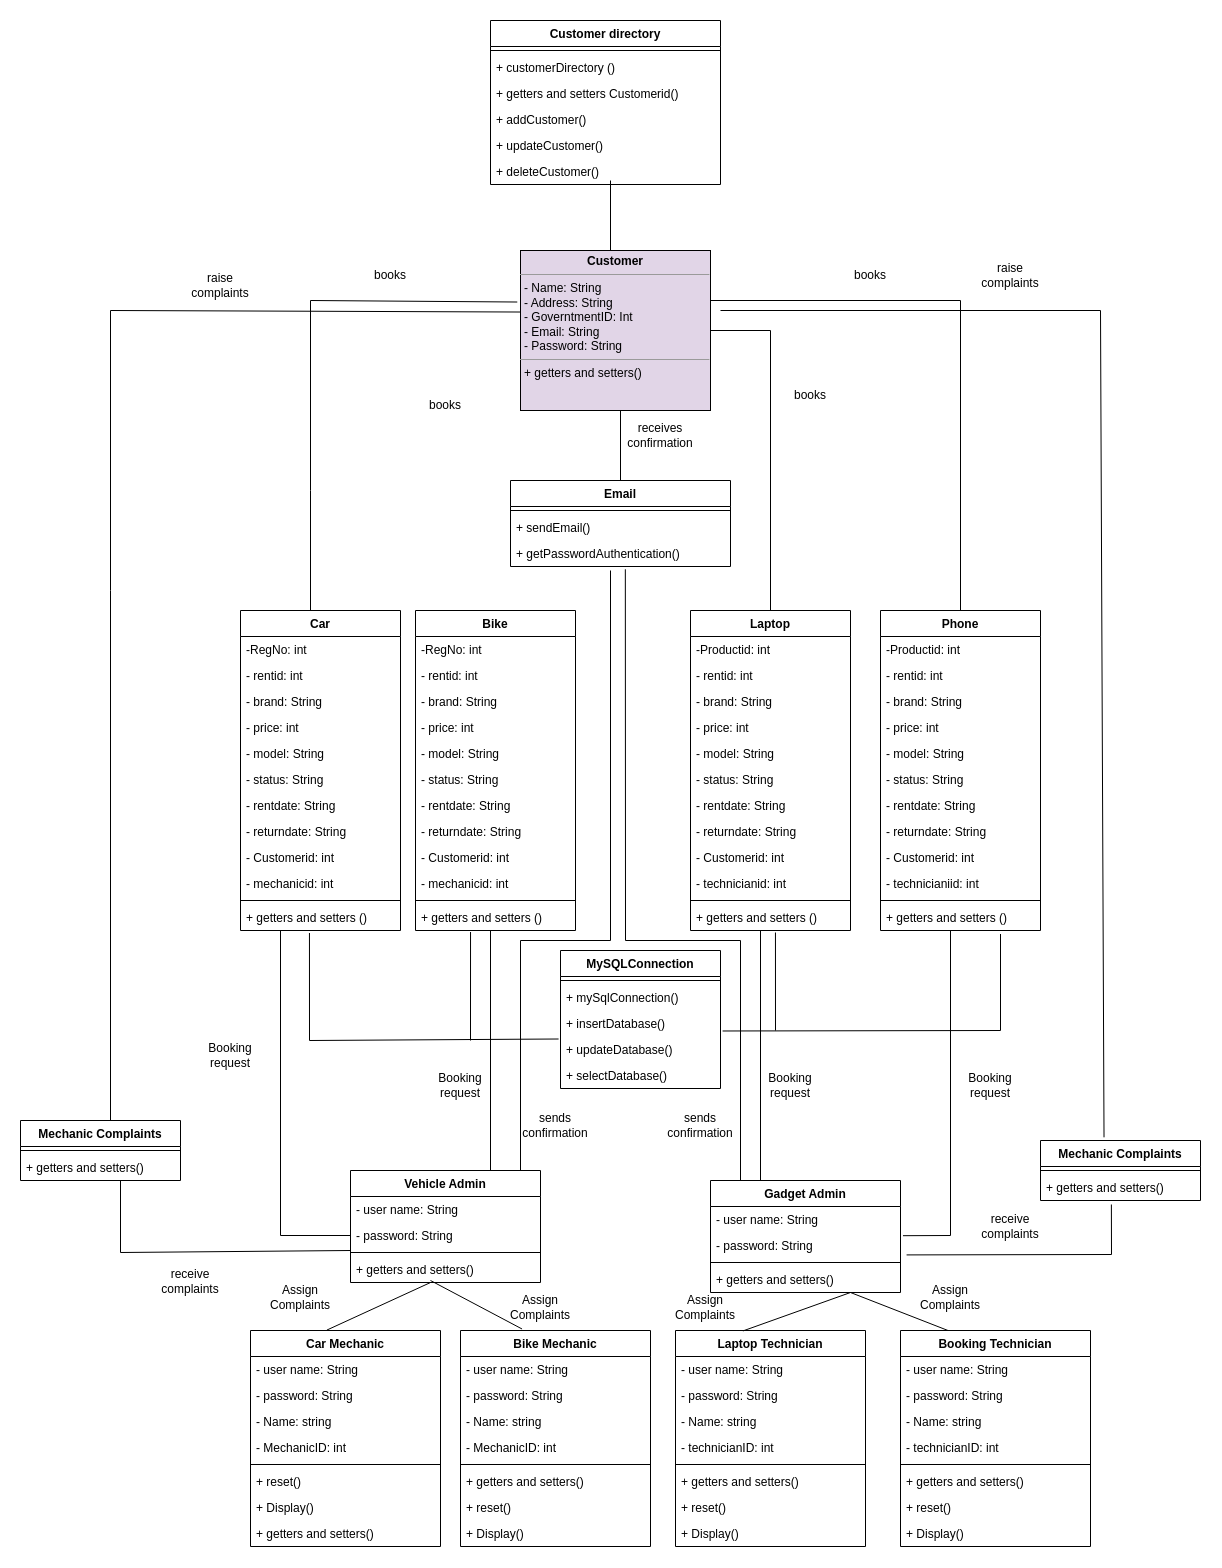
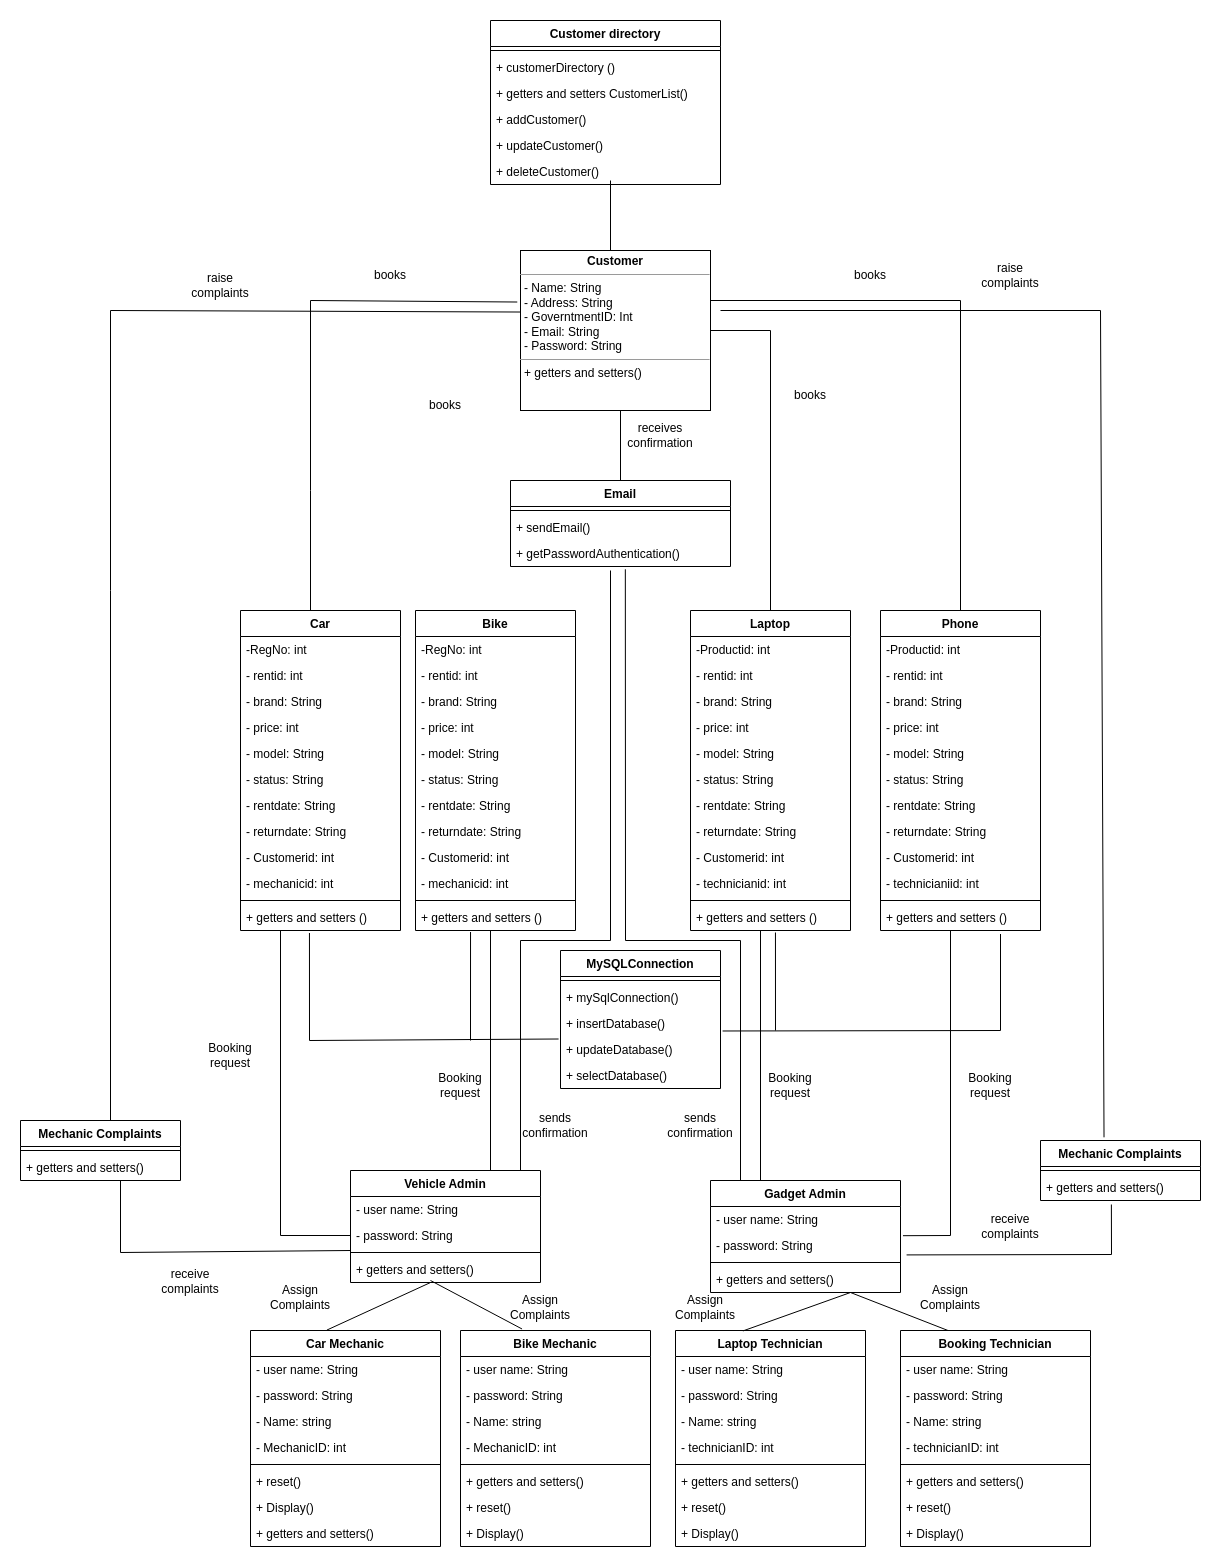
(602, 94) -> (609, 94)
(616, 331) -> (616, 331)
